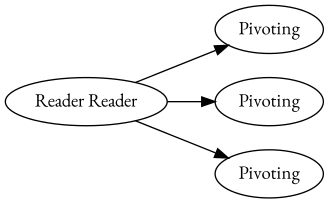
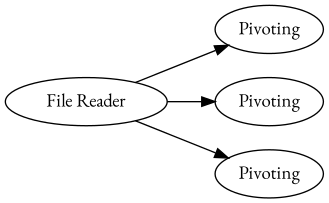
(86, 102) -> (86, 102)
